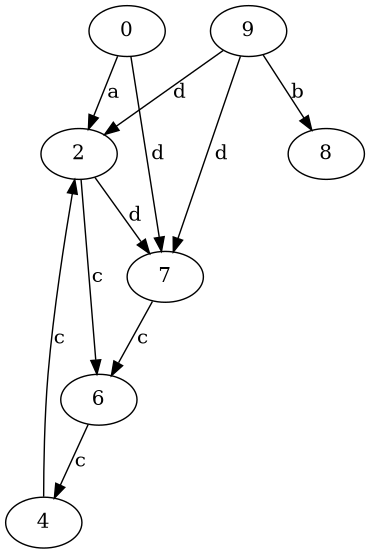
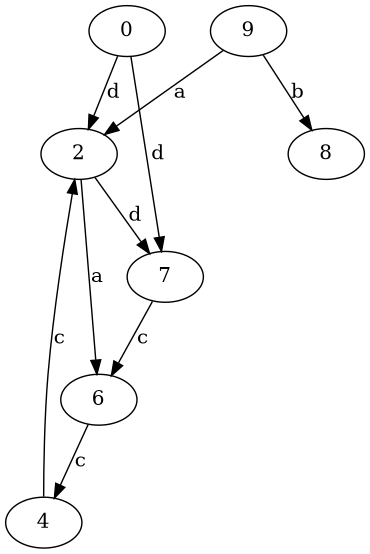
(114, 93) -> (114, 93)
(180, 93) -> (180, 93)
(209, 147) -> none
(97, 277) -> (97, 277)
